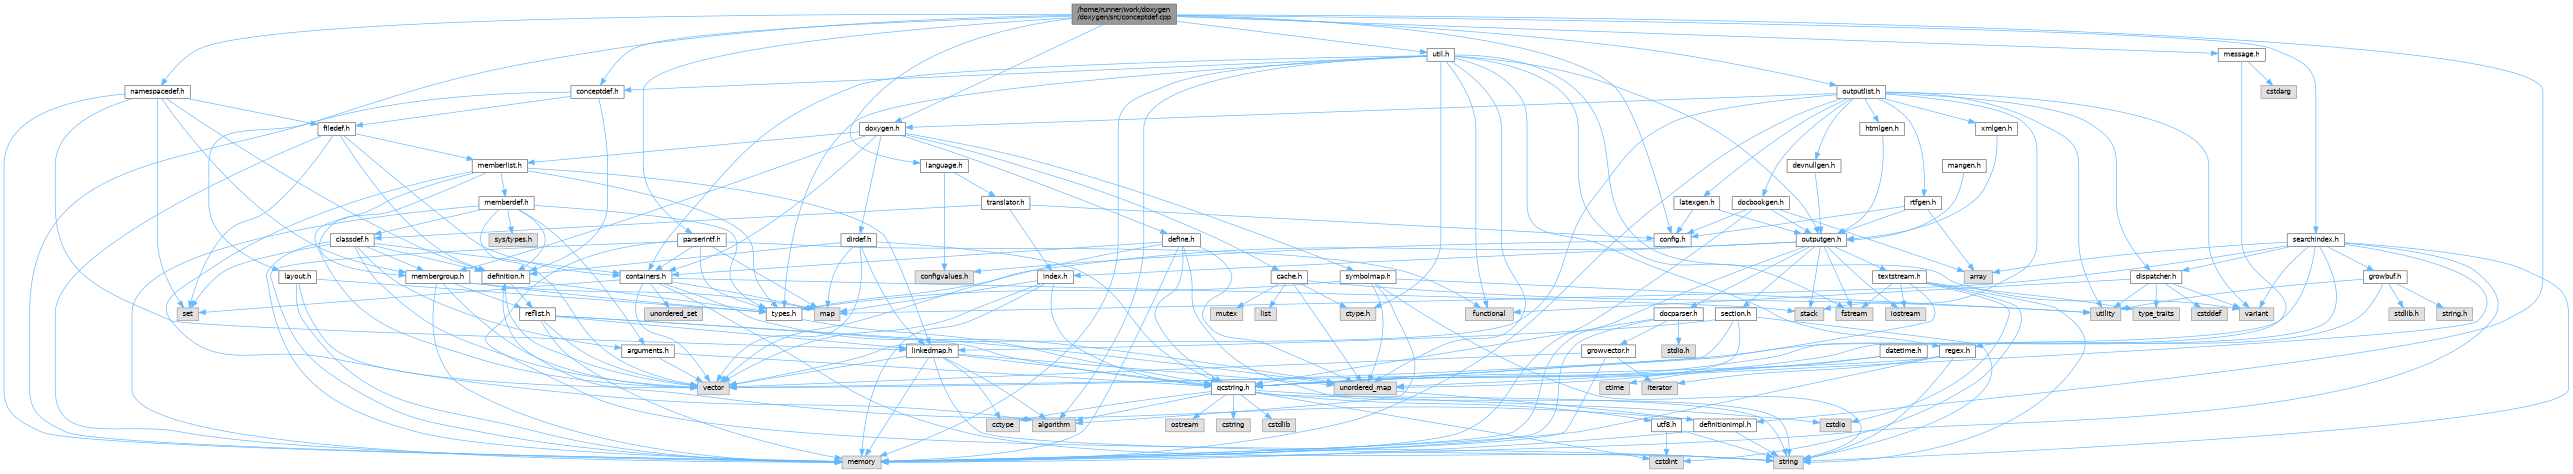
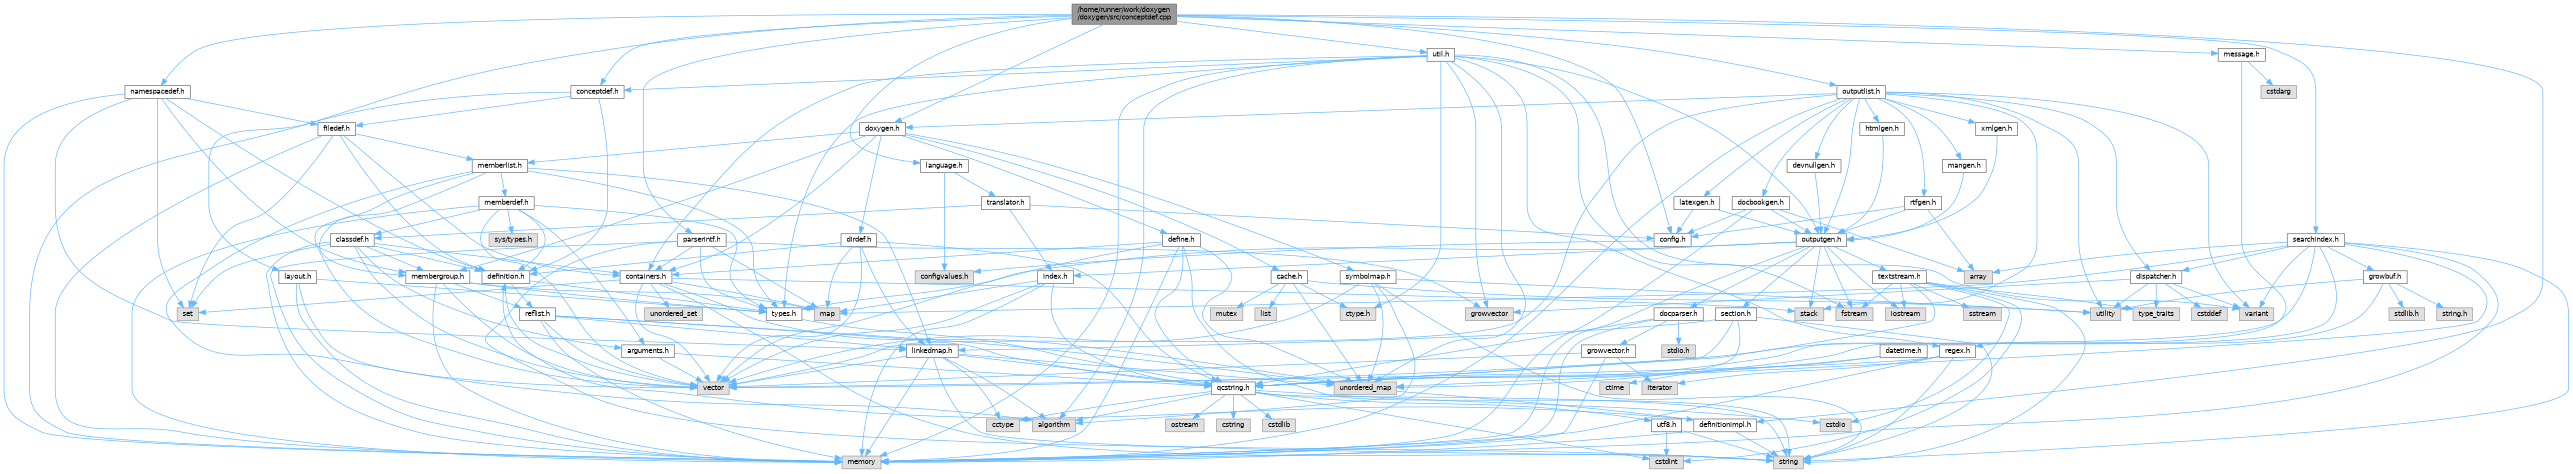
none -> (1926, 118)
none -> (1849, 164)
(1008, 291) -> (1035, 337)
(1489, 314) -> (1489, 314)
none -> (1982, 314)
